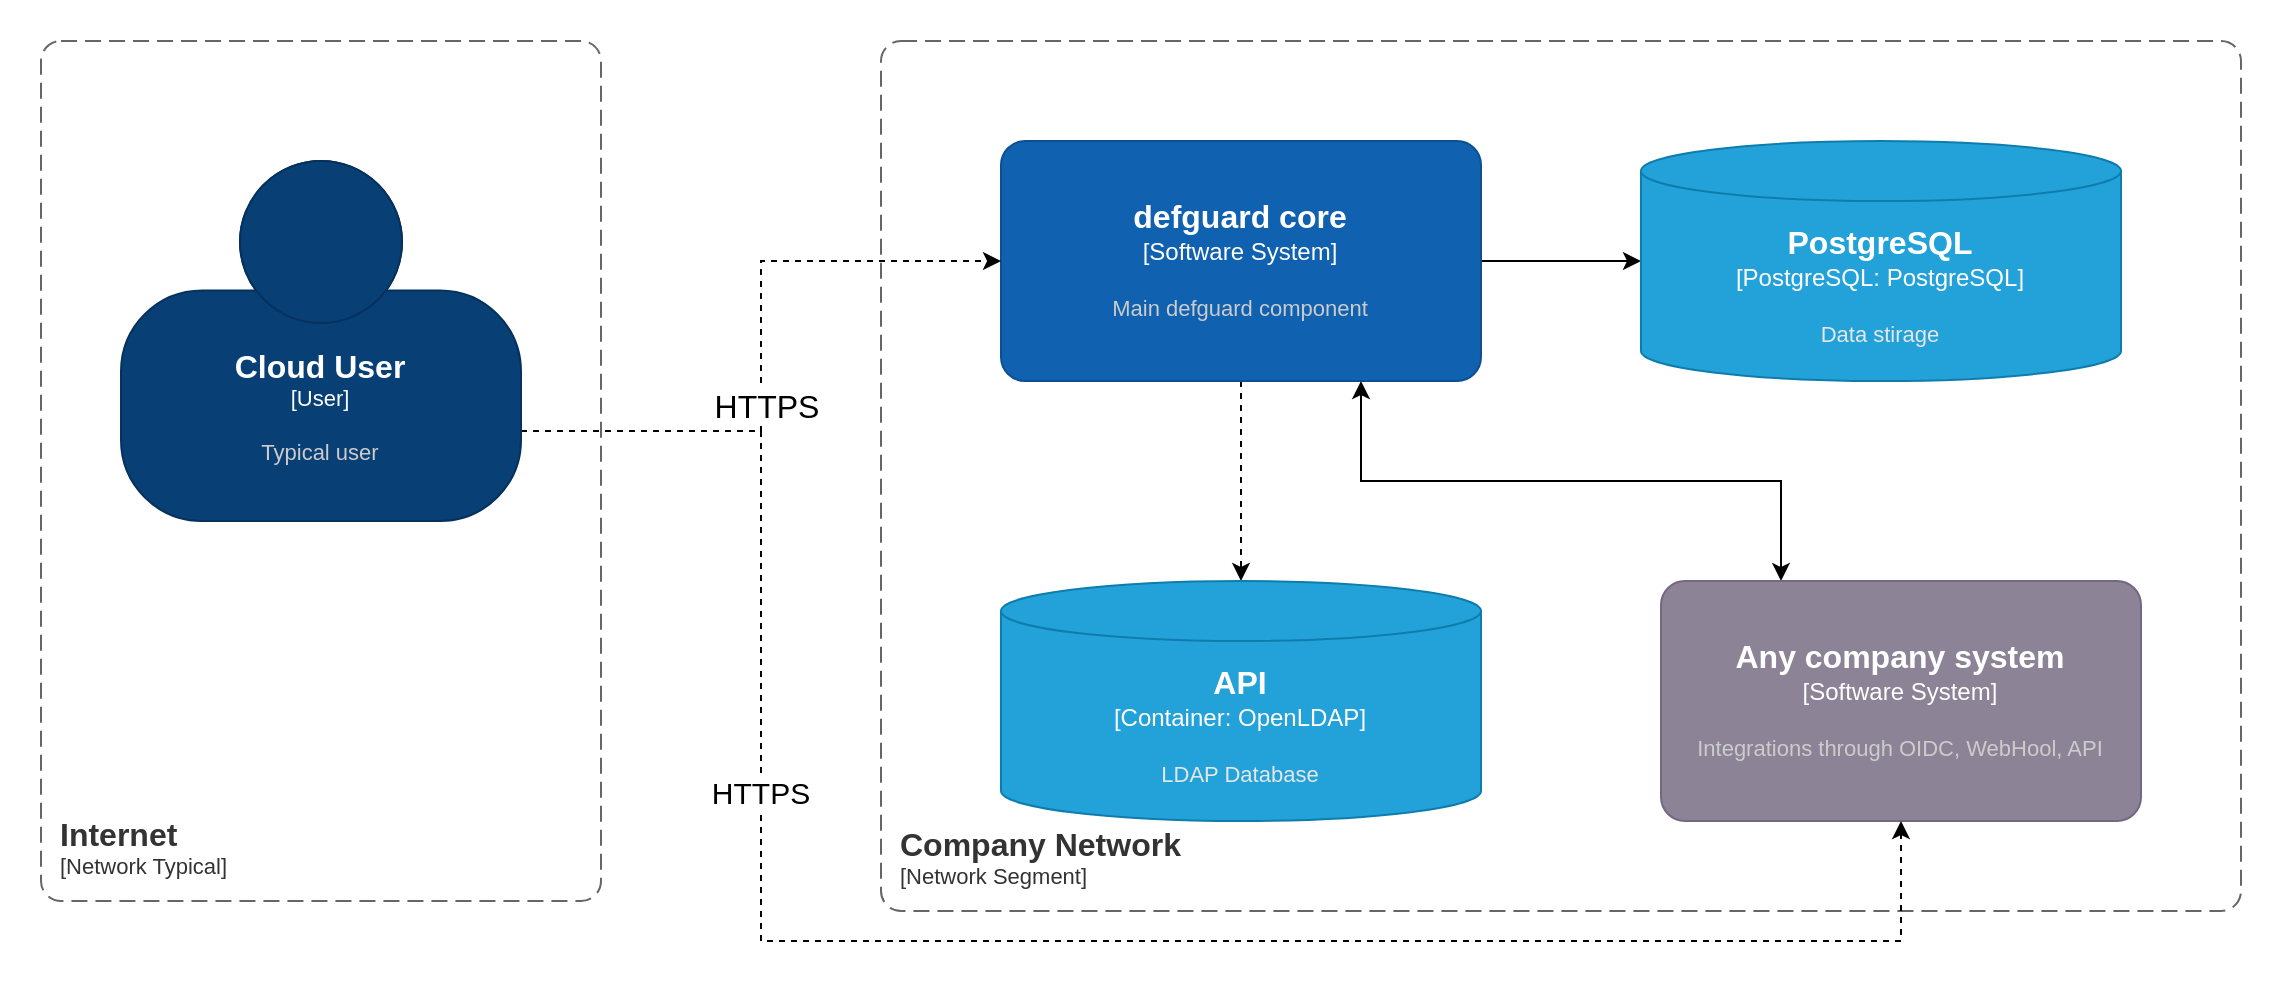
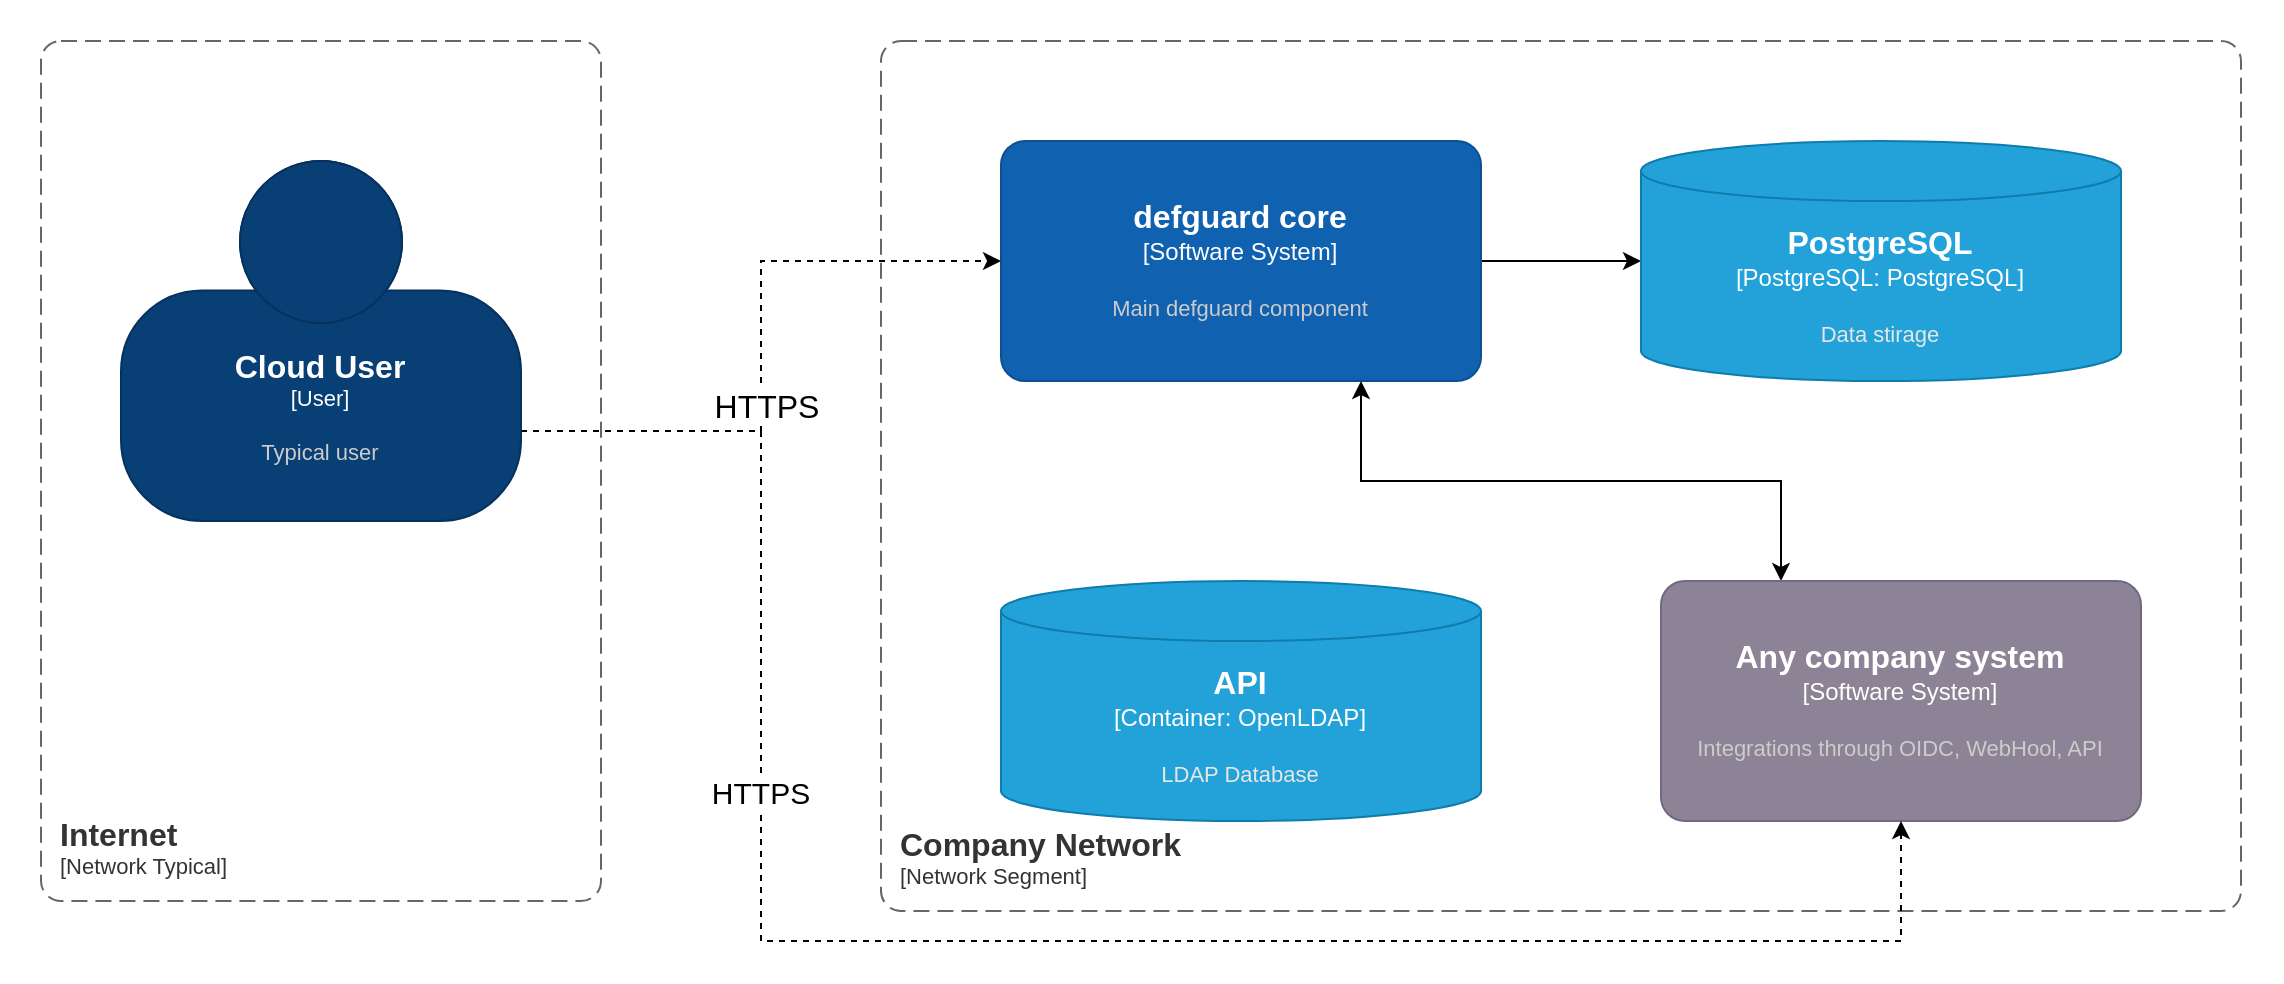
(1241, 475) -> none
